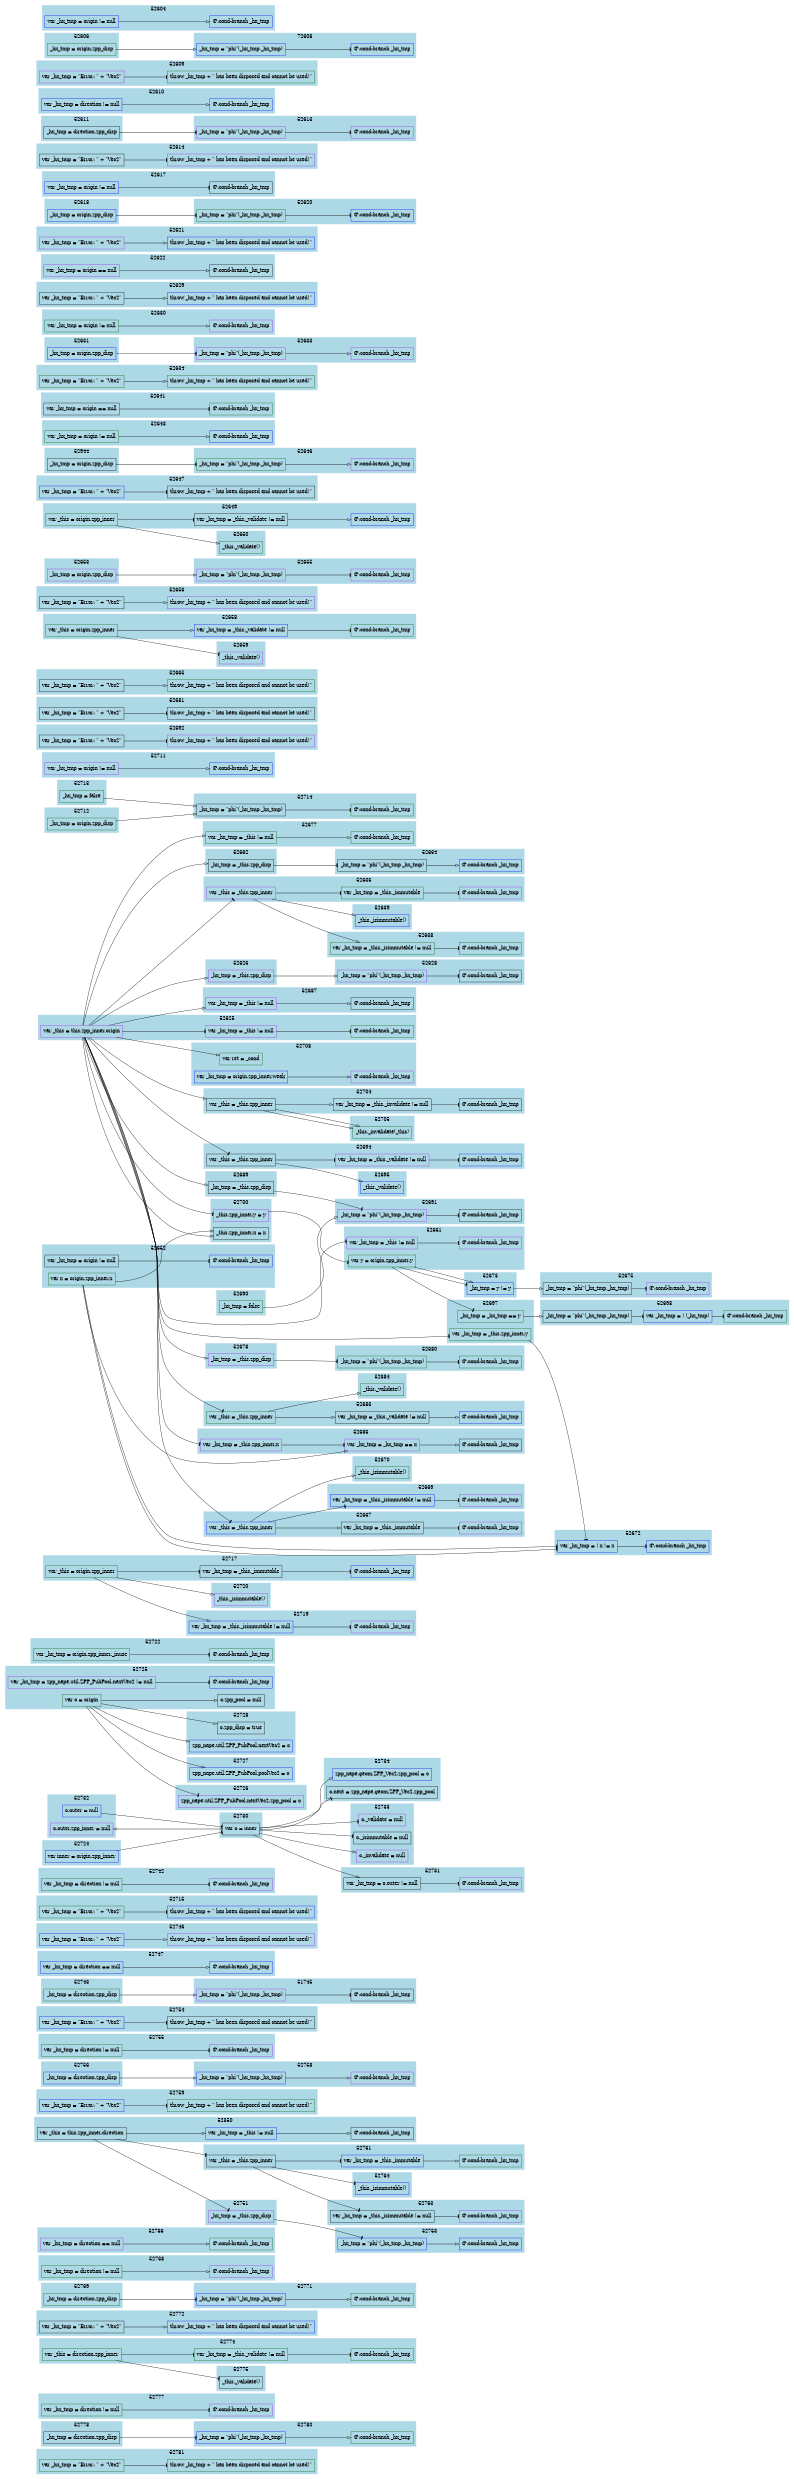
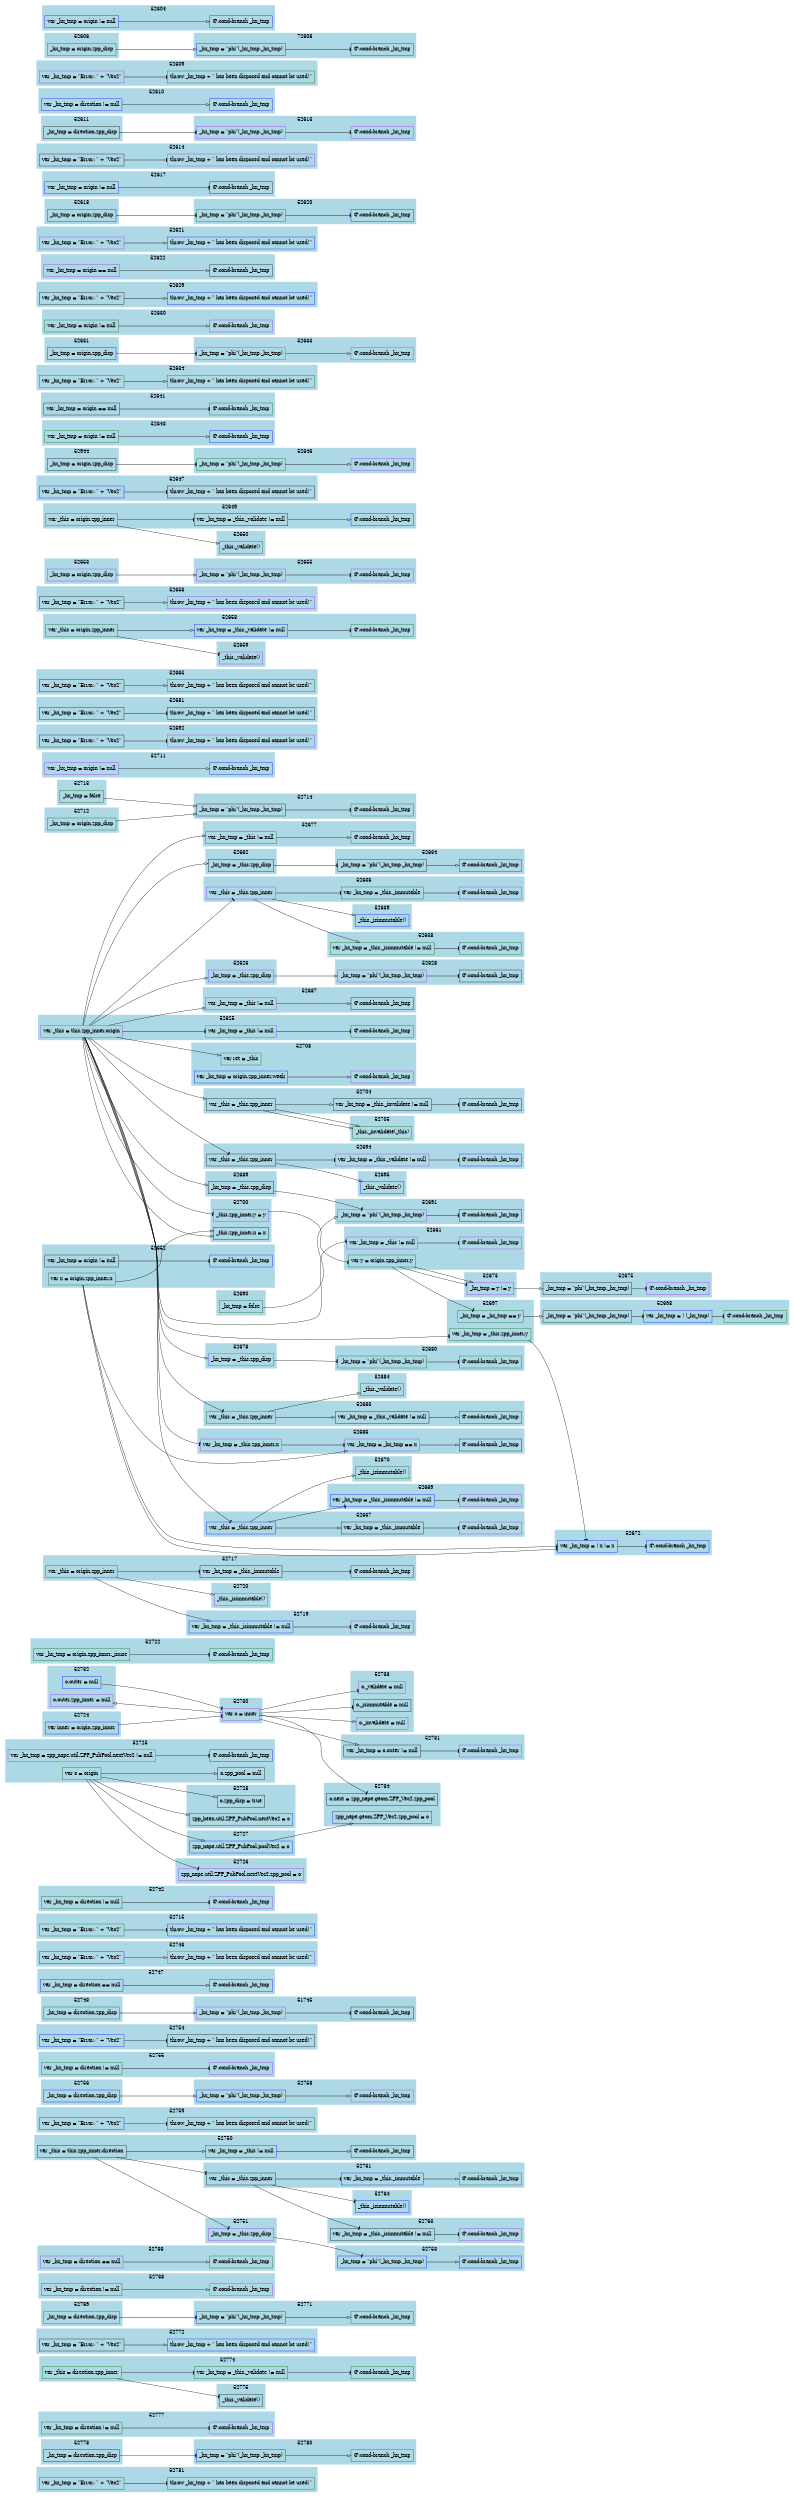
(241, 1059) -> (241, 1059)
(490, 1289) -> (490, 1289)
(241, 1746) -> (241, 1819)
(305, 1820) -> (310, 1833)
(241, 1829) -> (241, 1714)
(225, 2121) -> (225, 2139)
